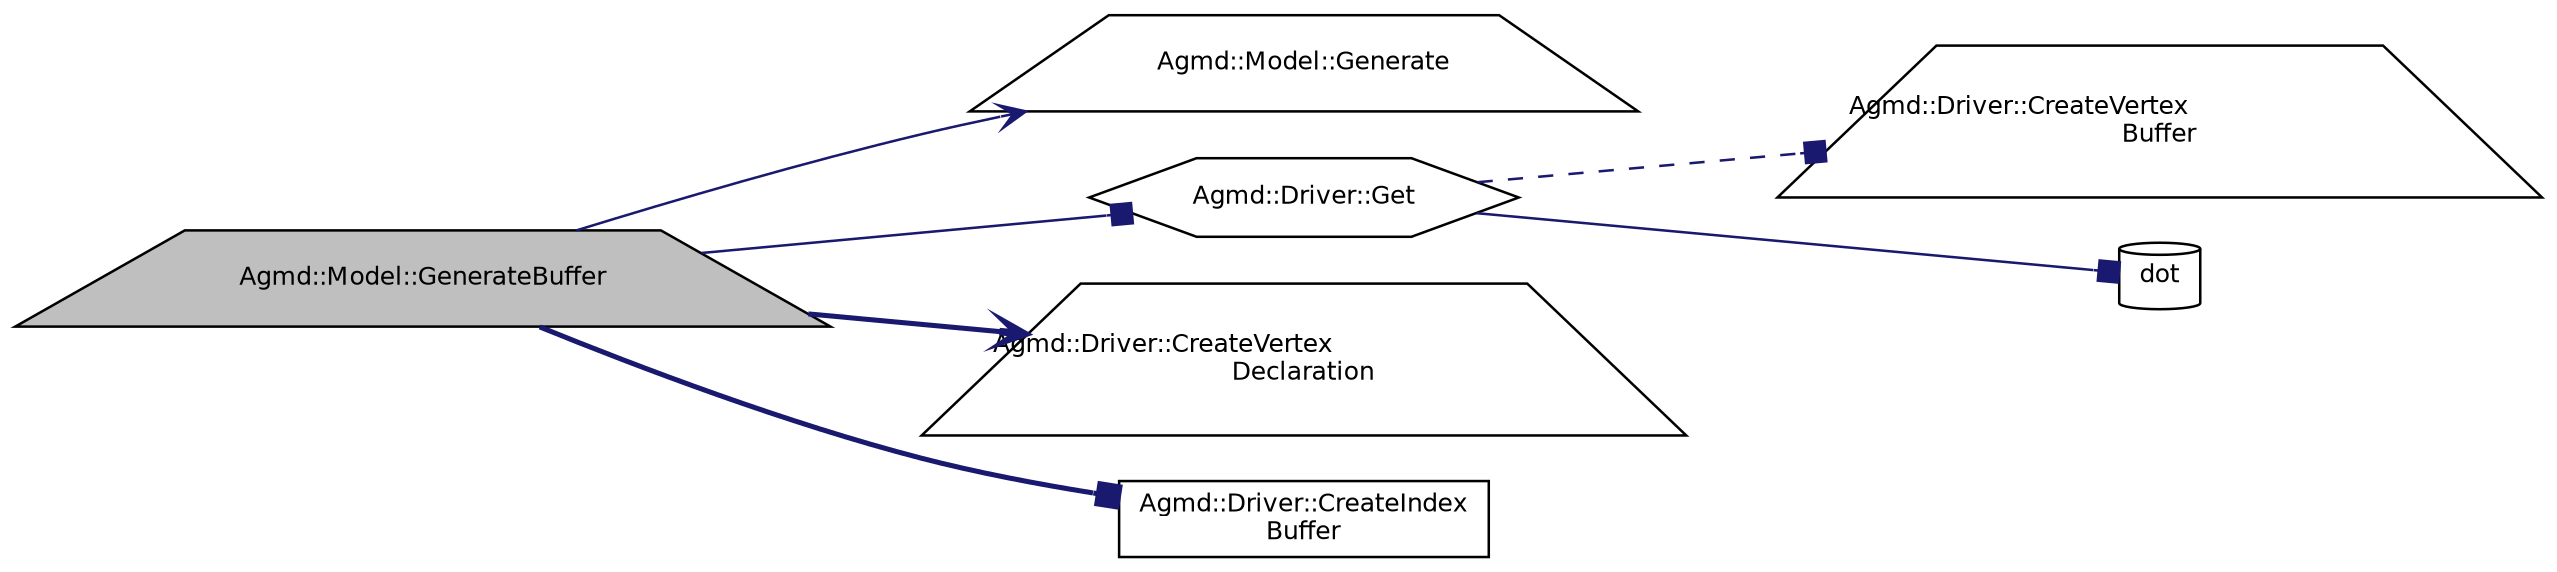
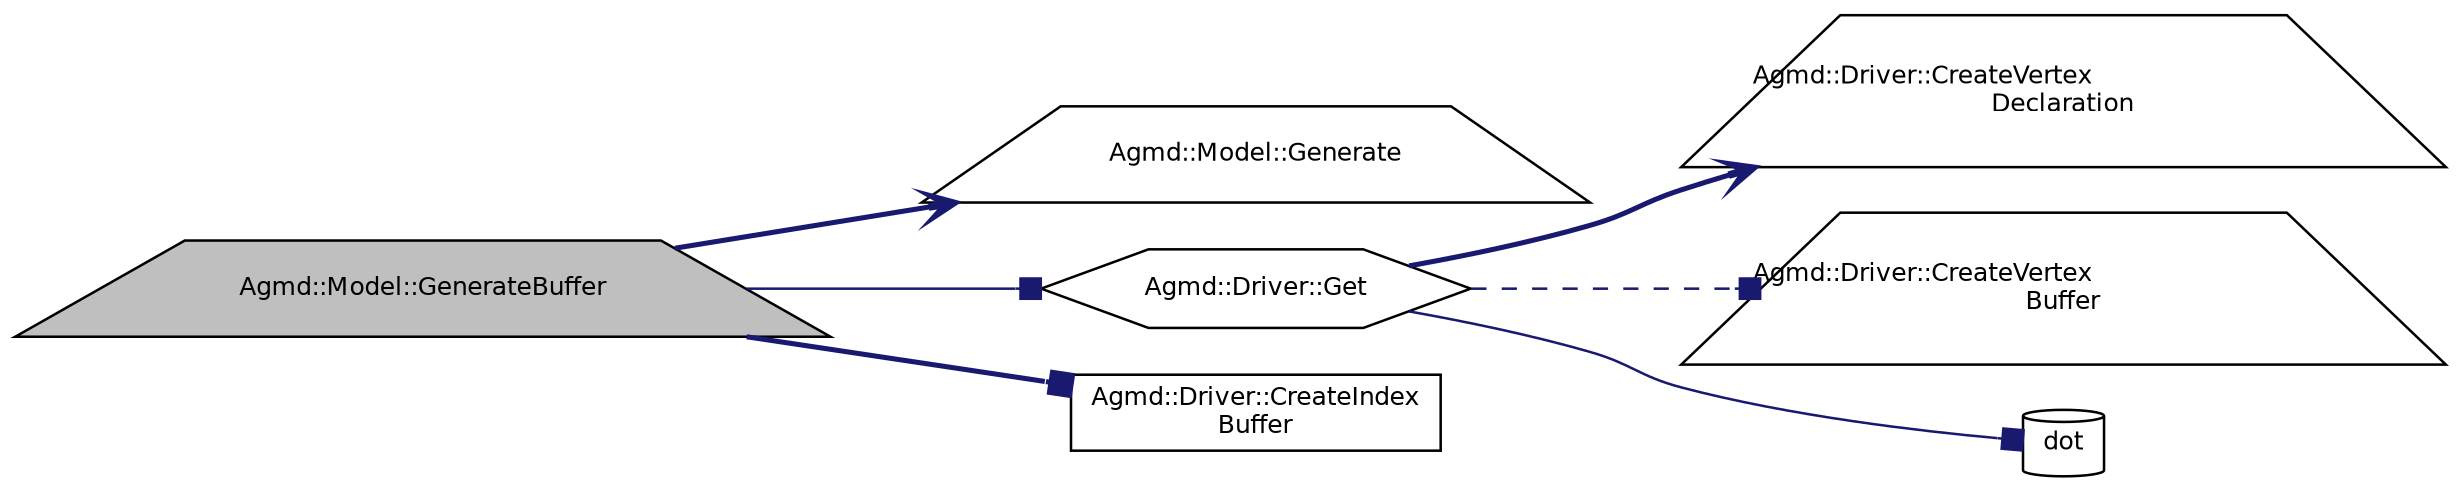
(787, 169) -> (803, 227)
(905, 323) -> (1573, 230)
